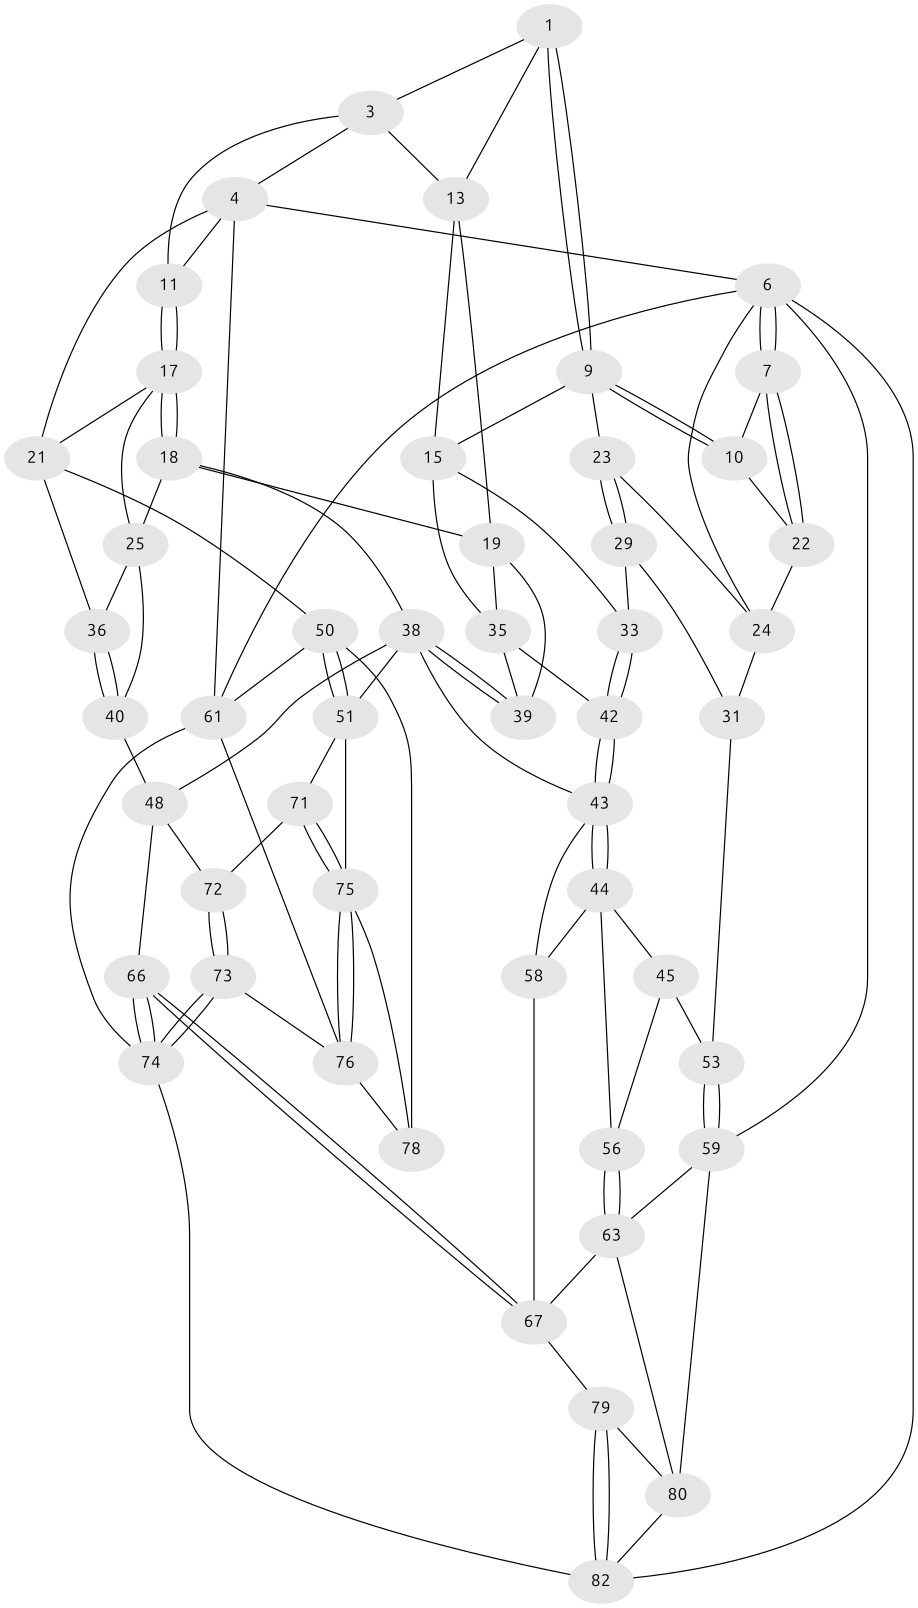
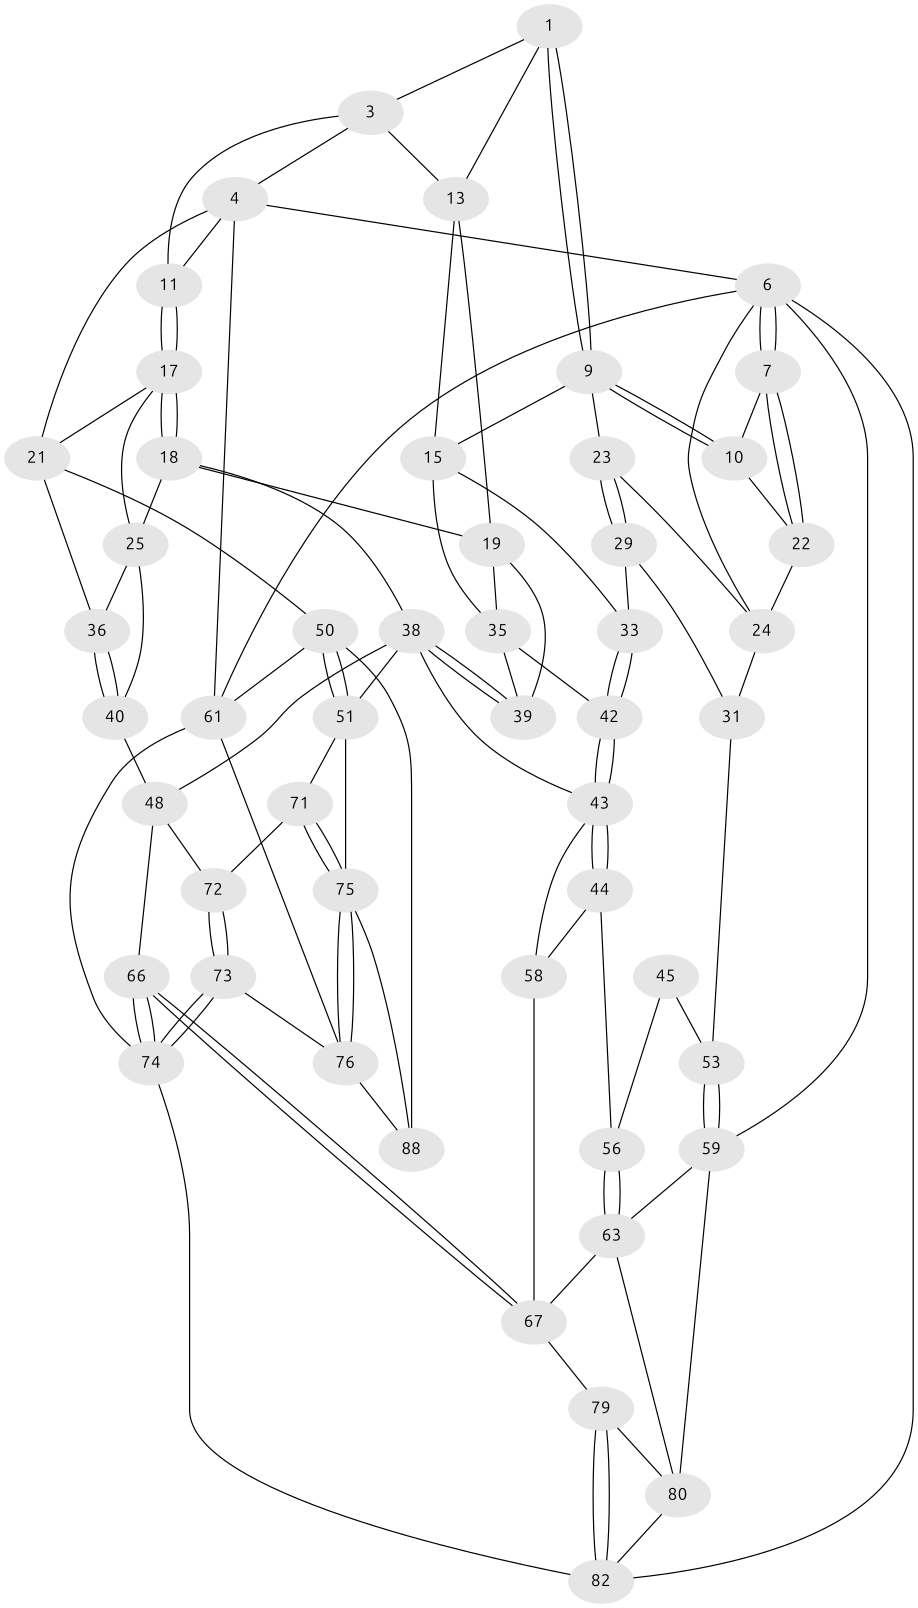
(633, 934) -> none
(412, 1150) -> (412, 1150)
